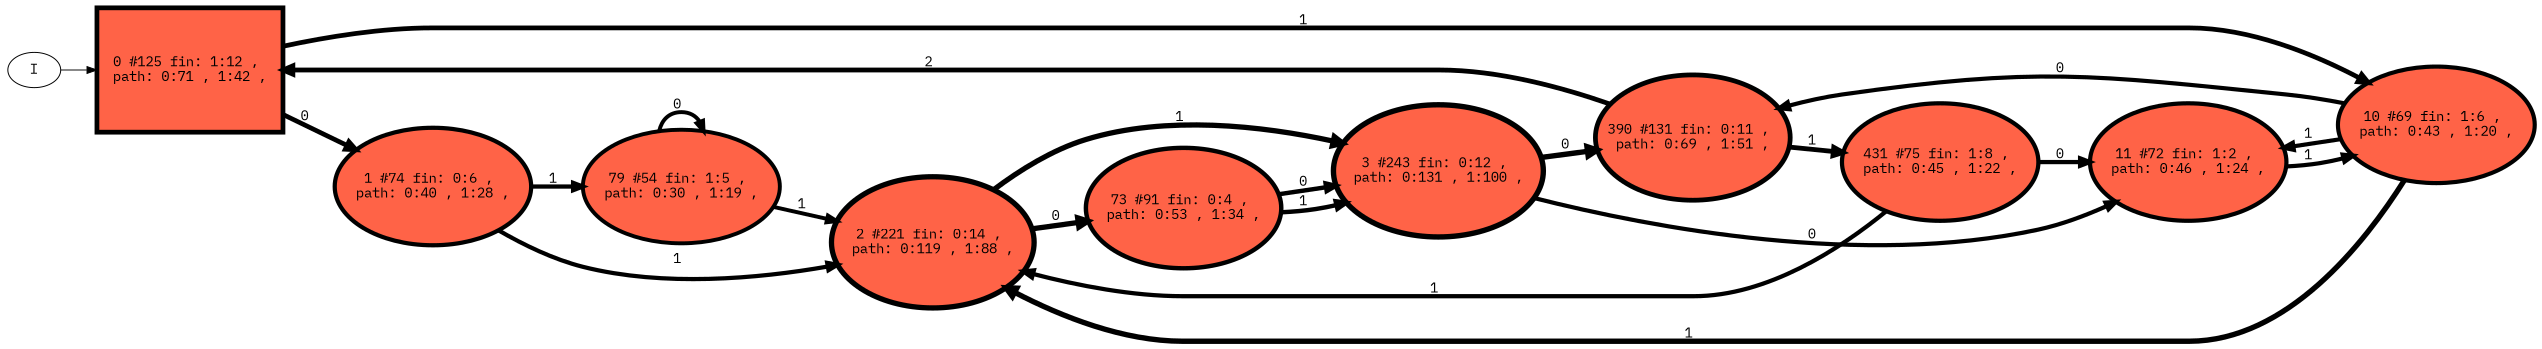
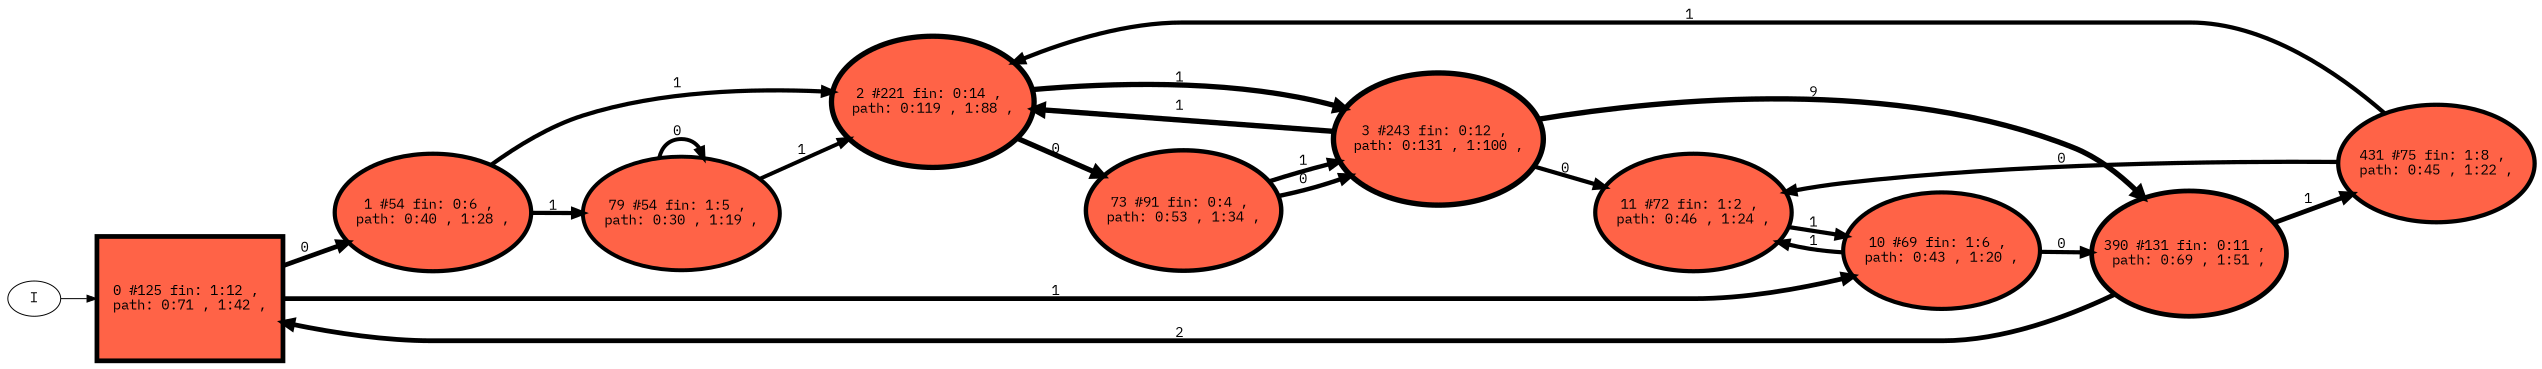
(1569, 145) -> (1817, 93)
(433, 187) -> (433, 212)
(1738, 341) -> (1188, 121)
